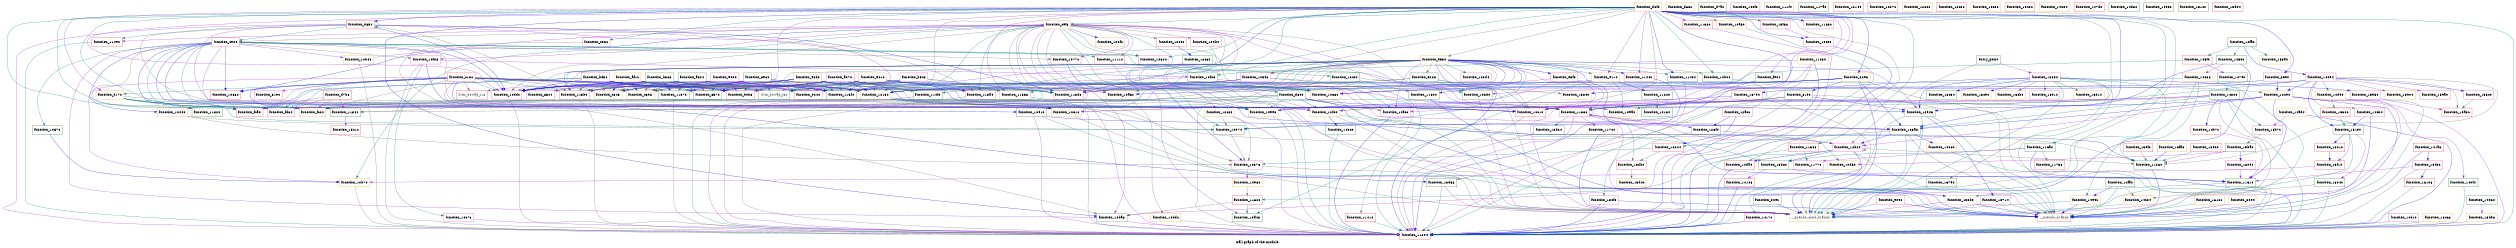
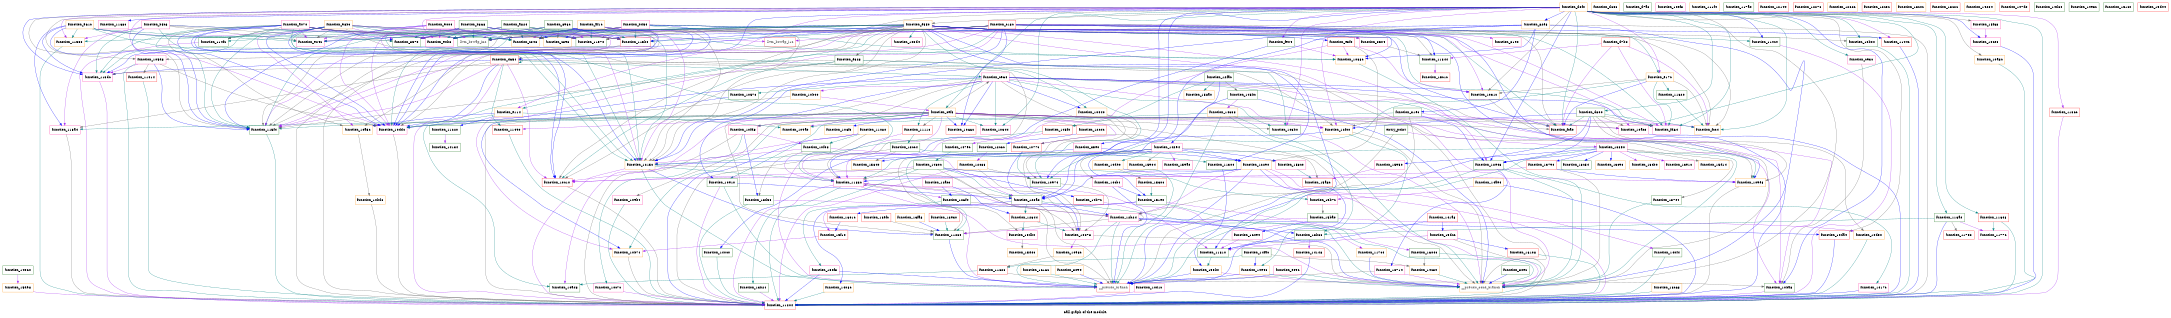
(472, 51) -> (571, 53)
(153, 97) -> (1689, 111)
